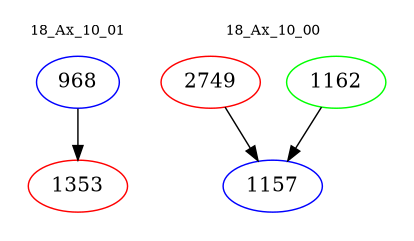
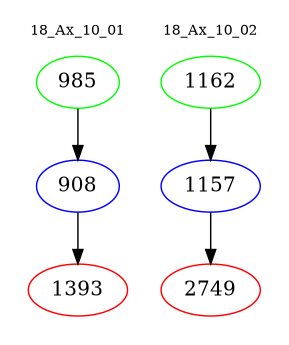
(273, 31) -> (211, 31)
none -> (78, 82)
(78, 82) -> (78, 186)
(238, 128) -> (211, 231)
(78, 186) -> (78, 290)
